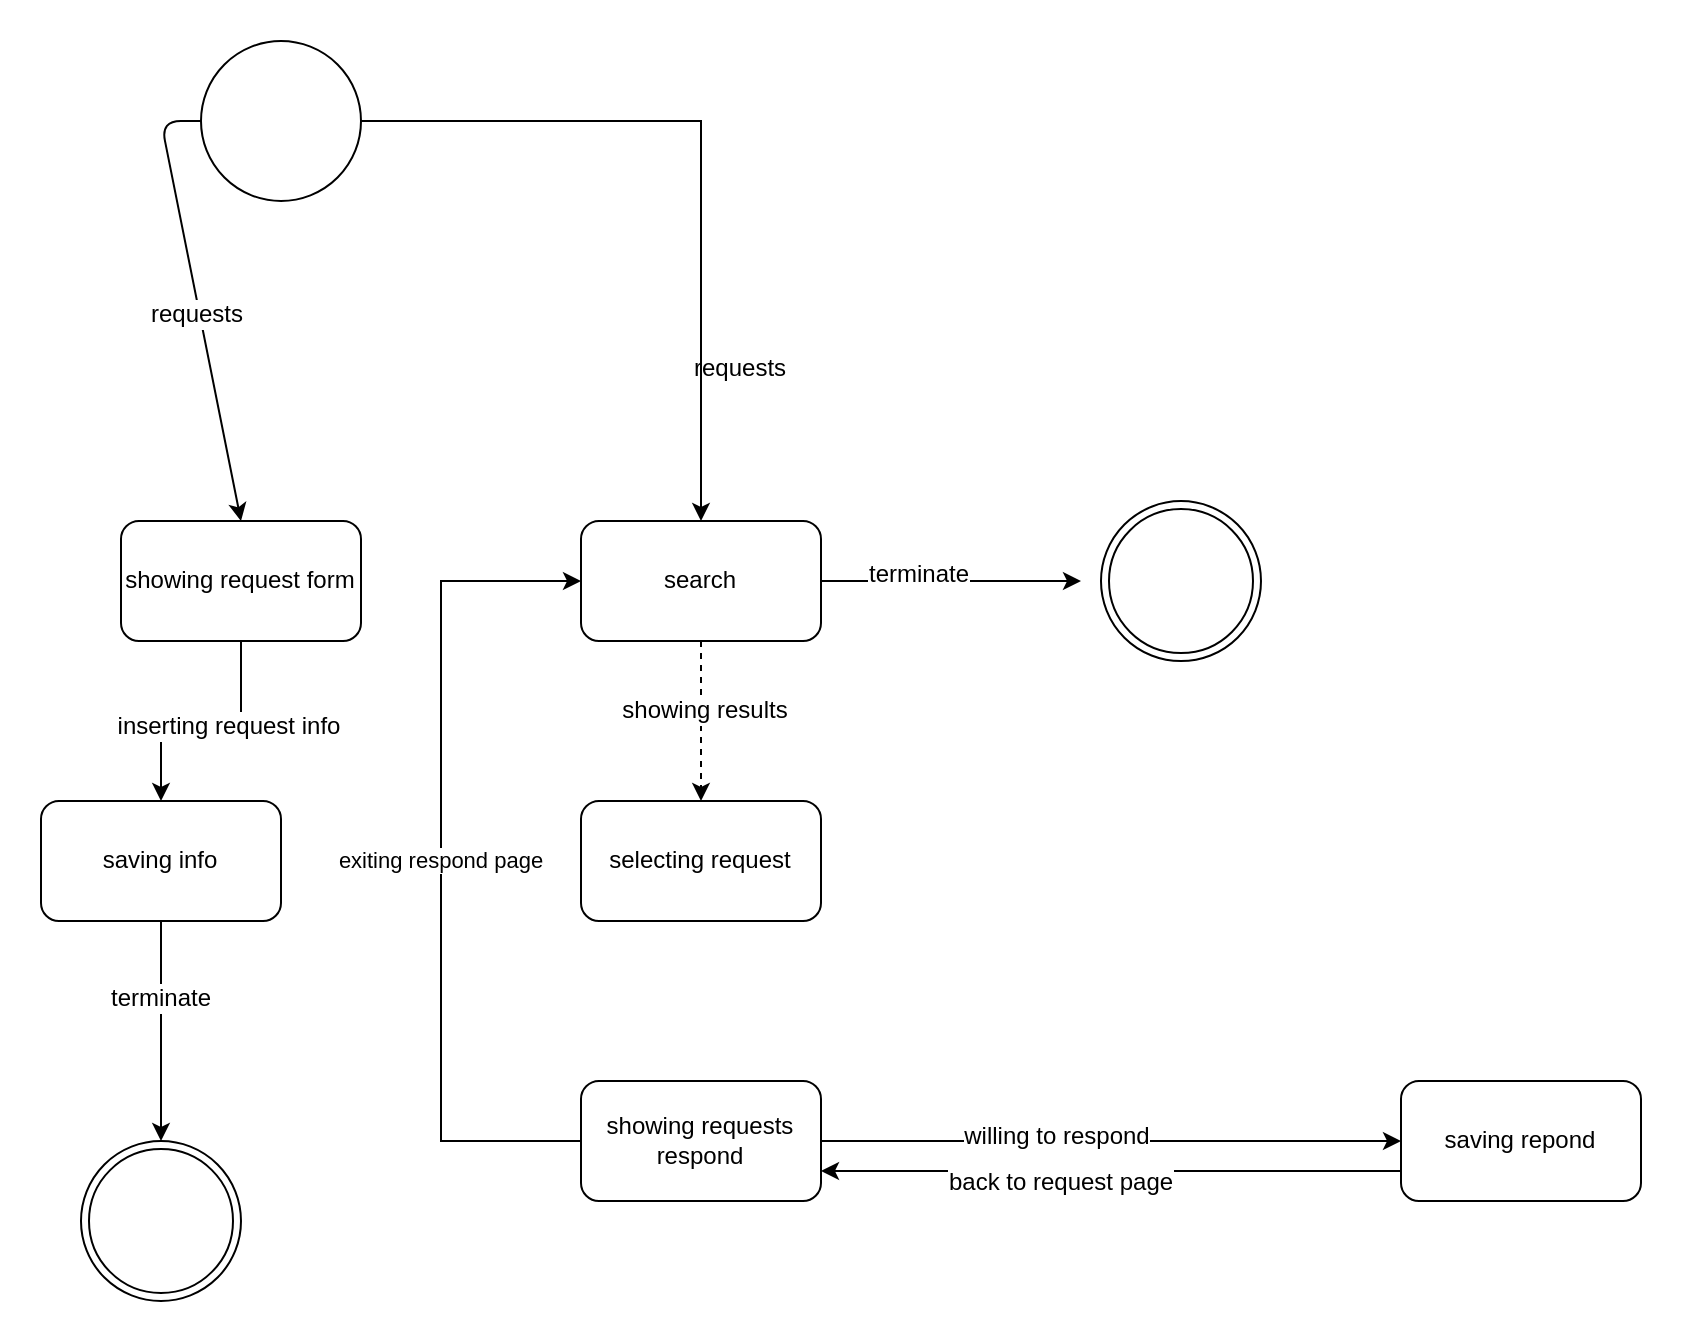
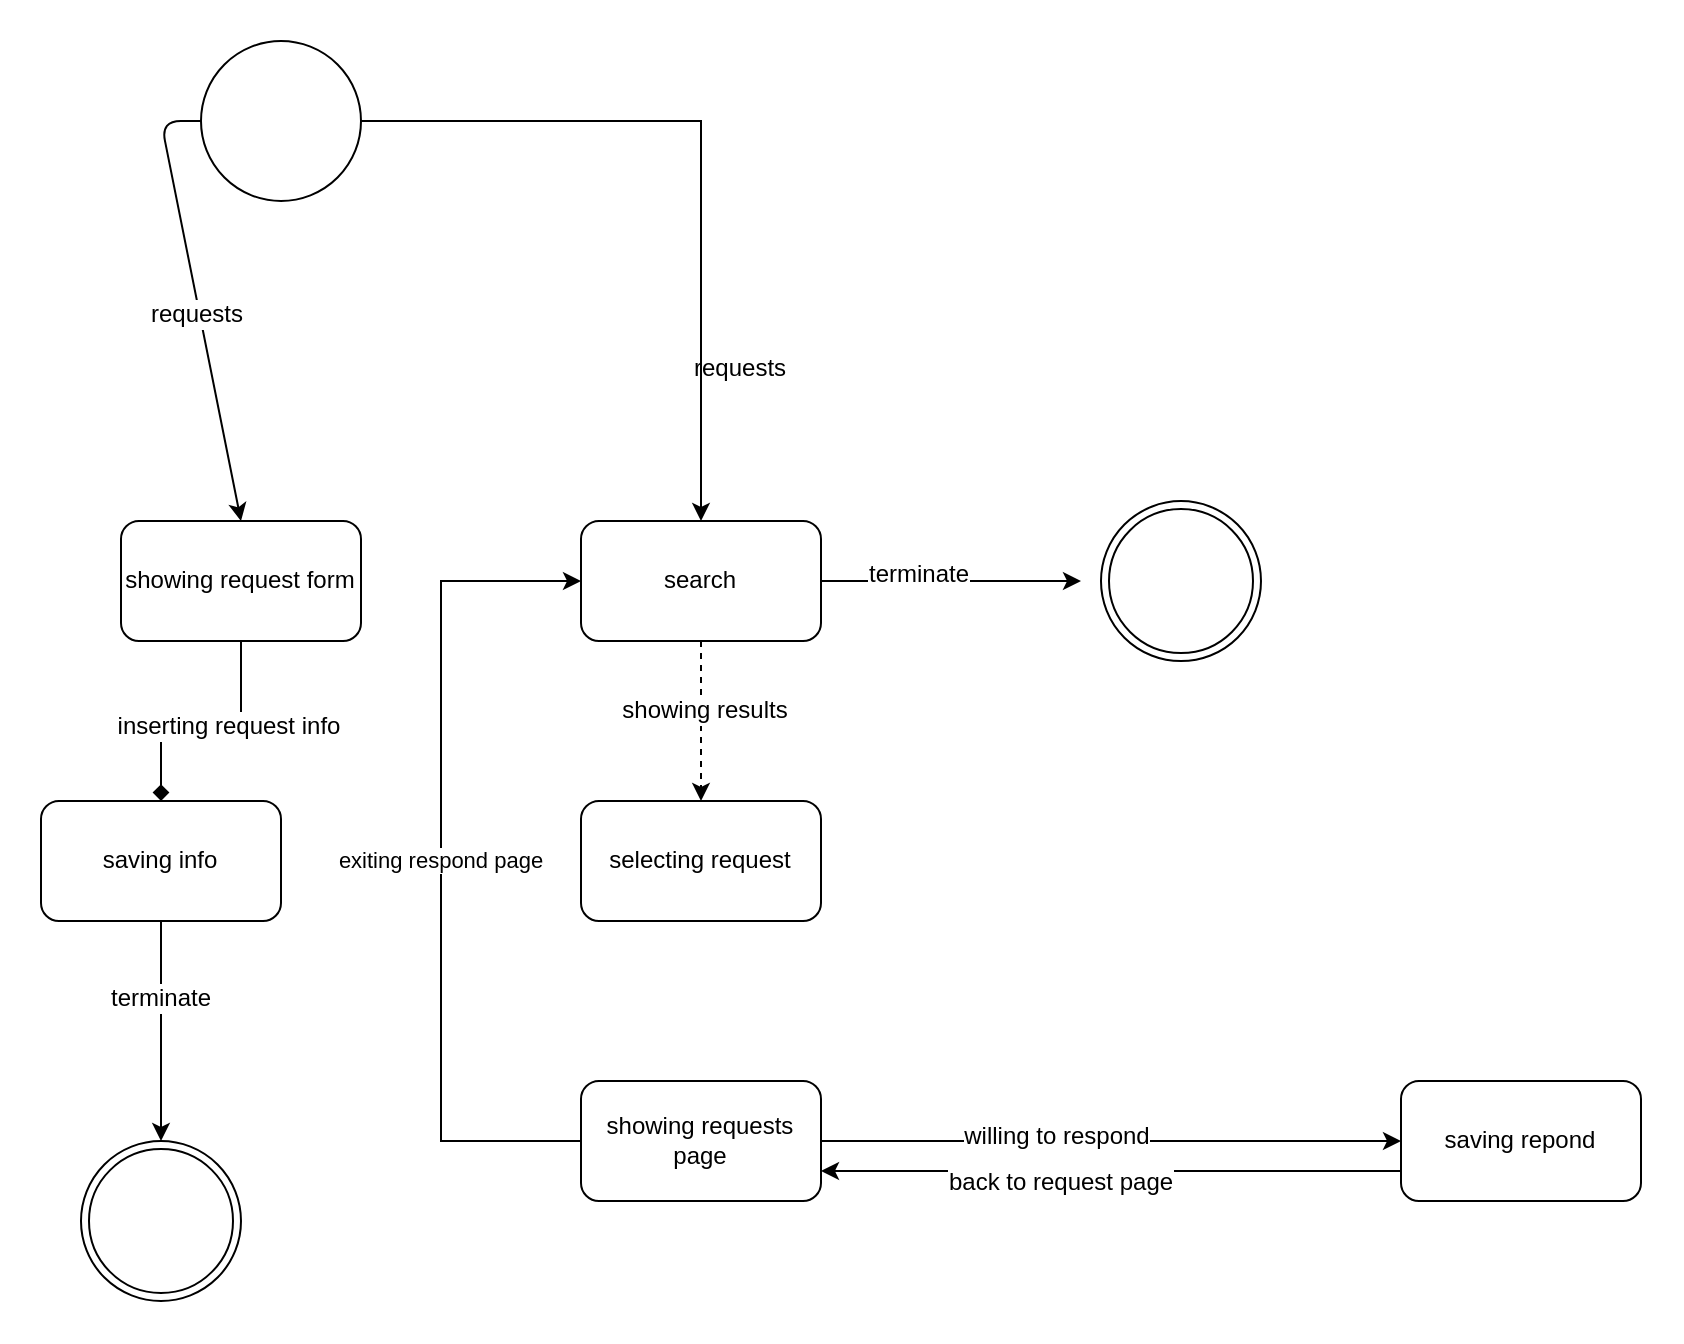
(161, 786) -> (161, 785)
(701, 1141) -> (701, 1141)
